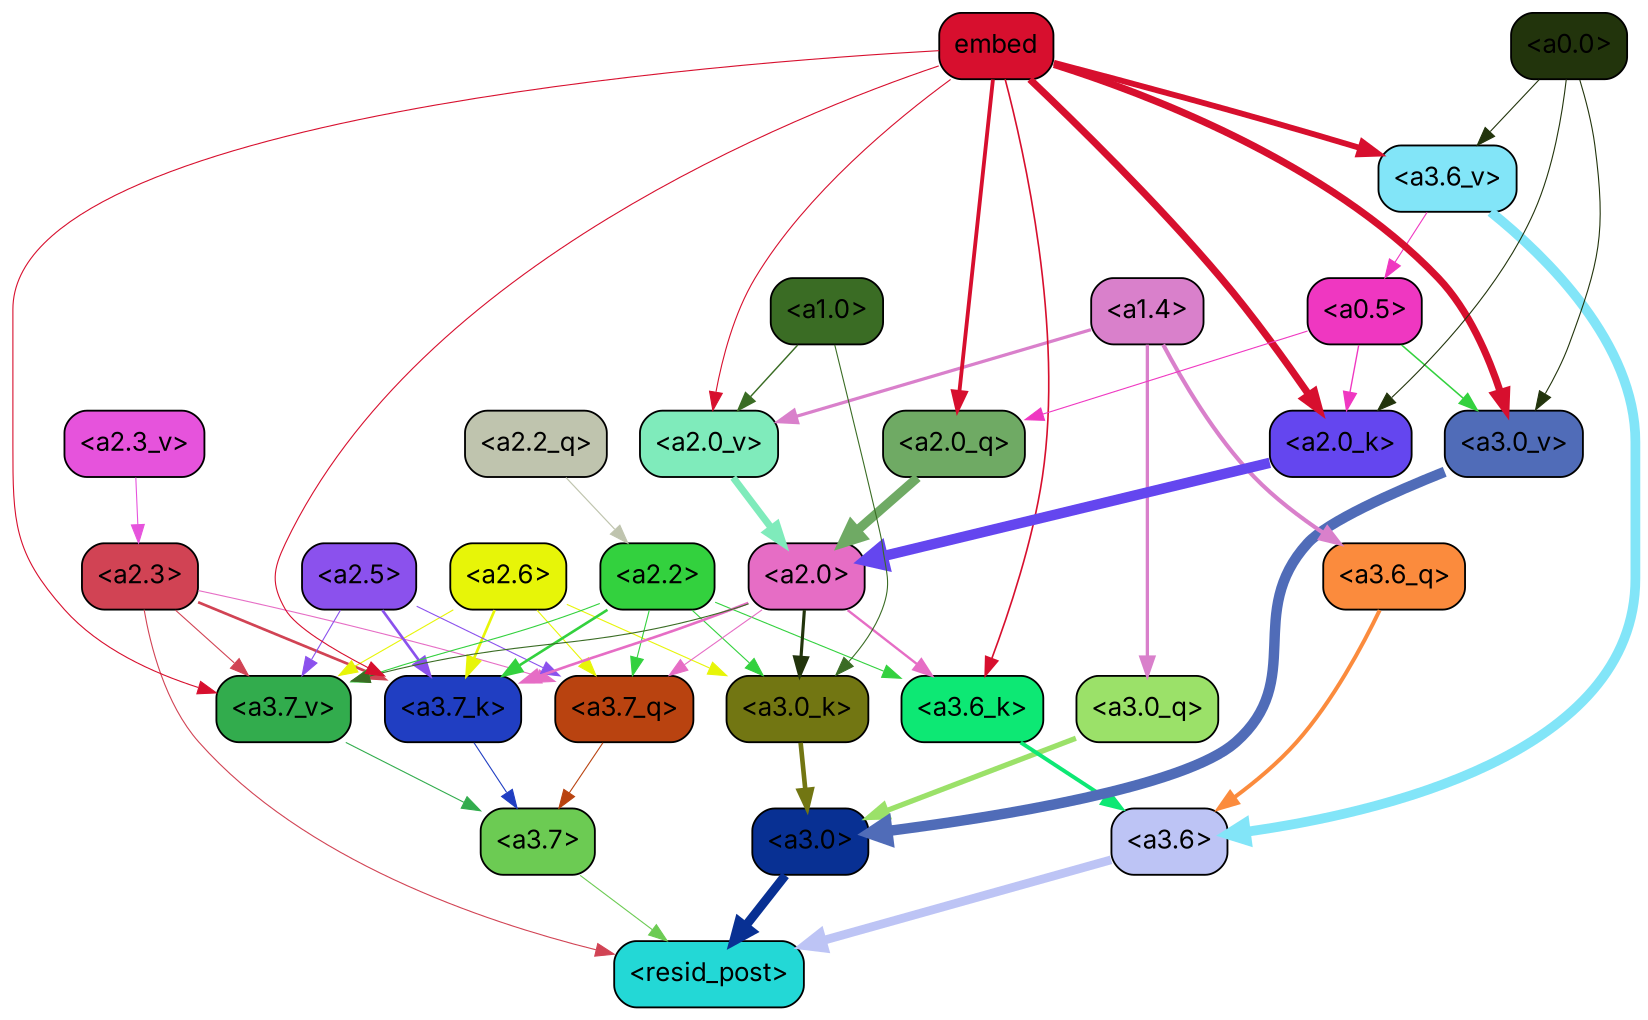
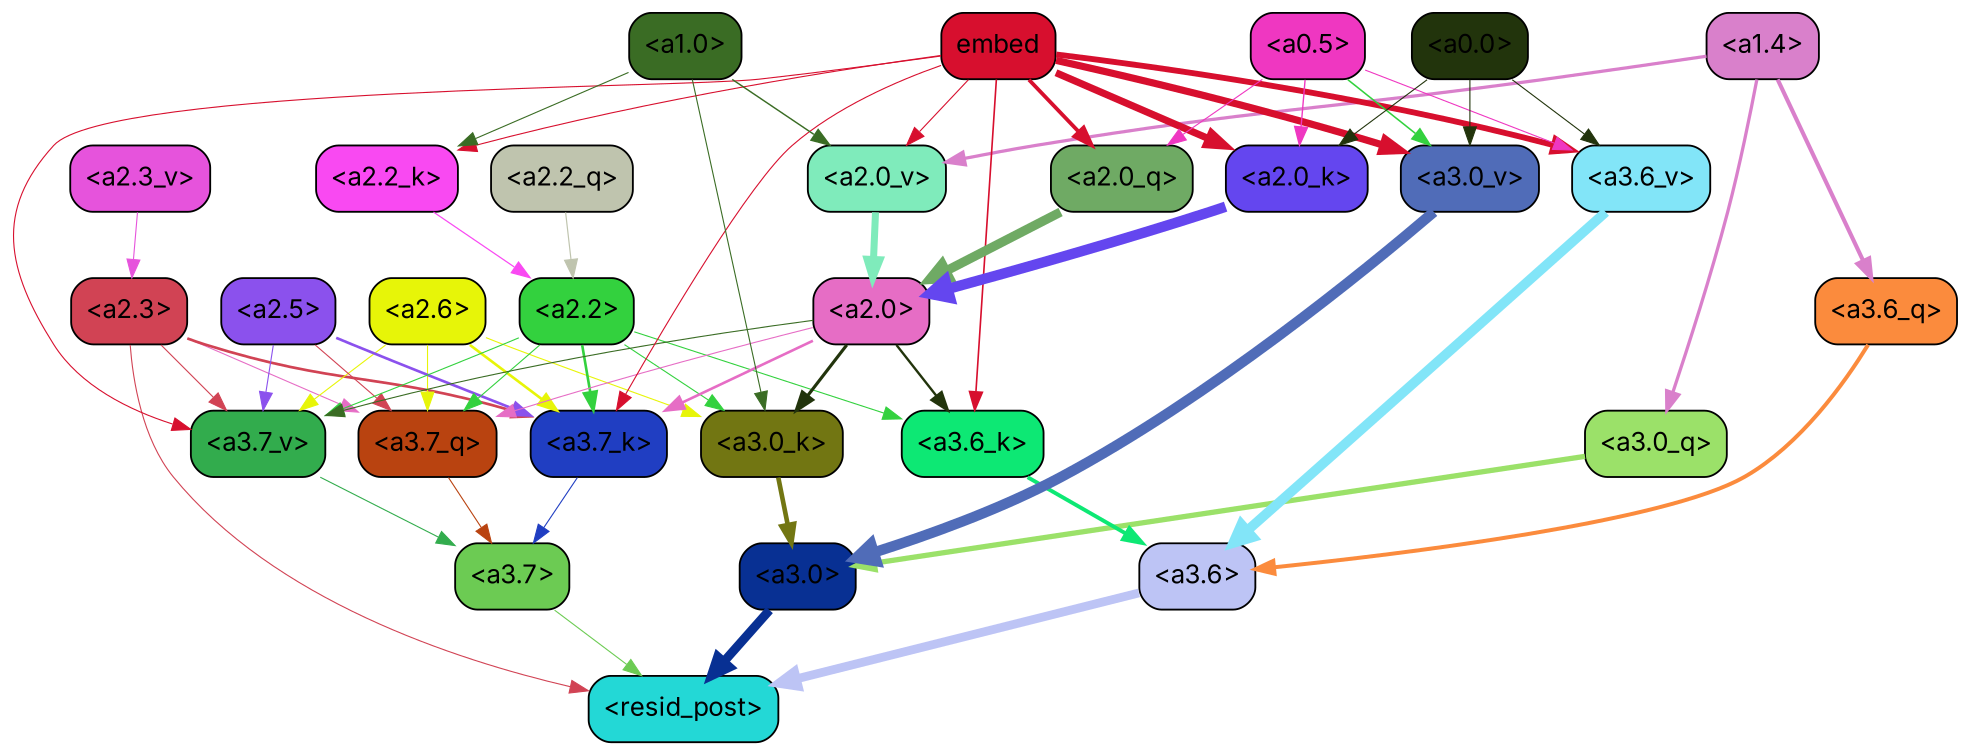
none -> (387, 179)
(1411, 237) -> (1455, 105)
(470, 632) -> (337, 364)
(882, 637) -> (916, 370)
